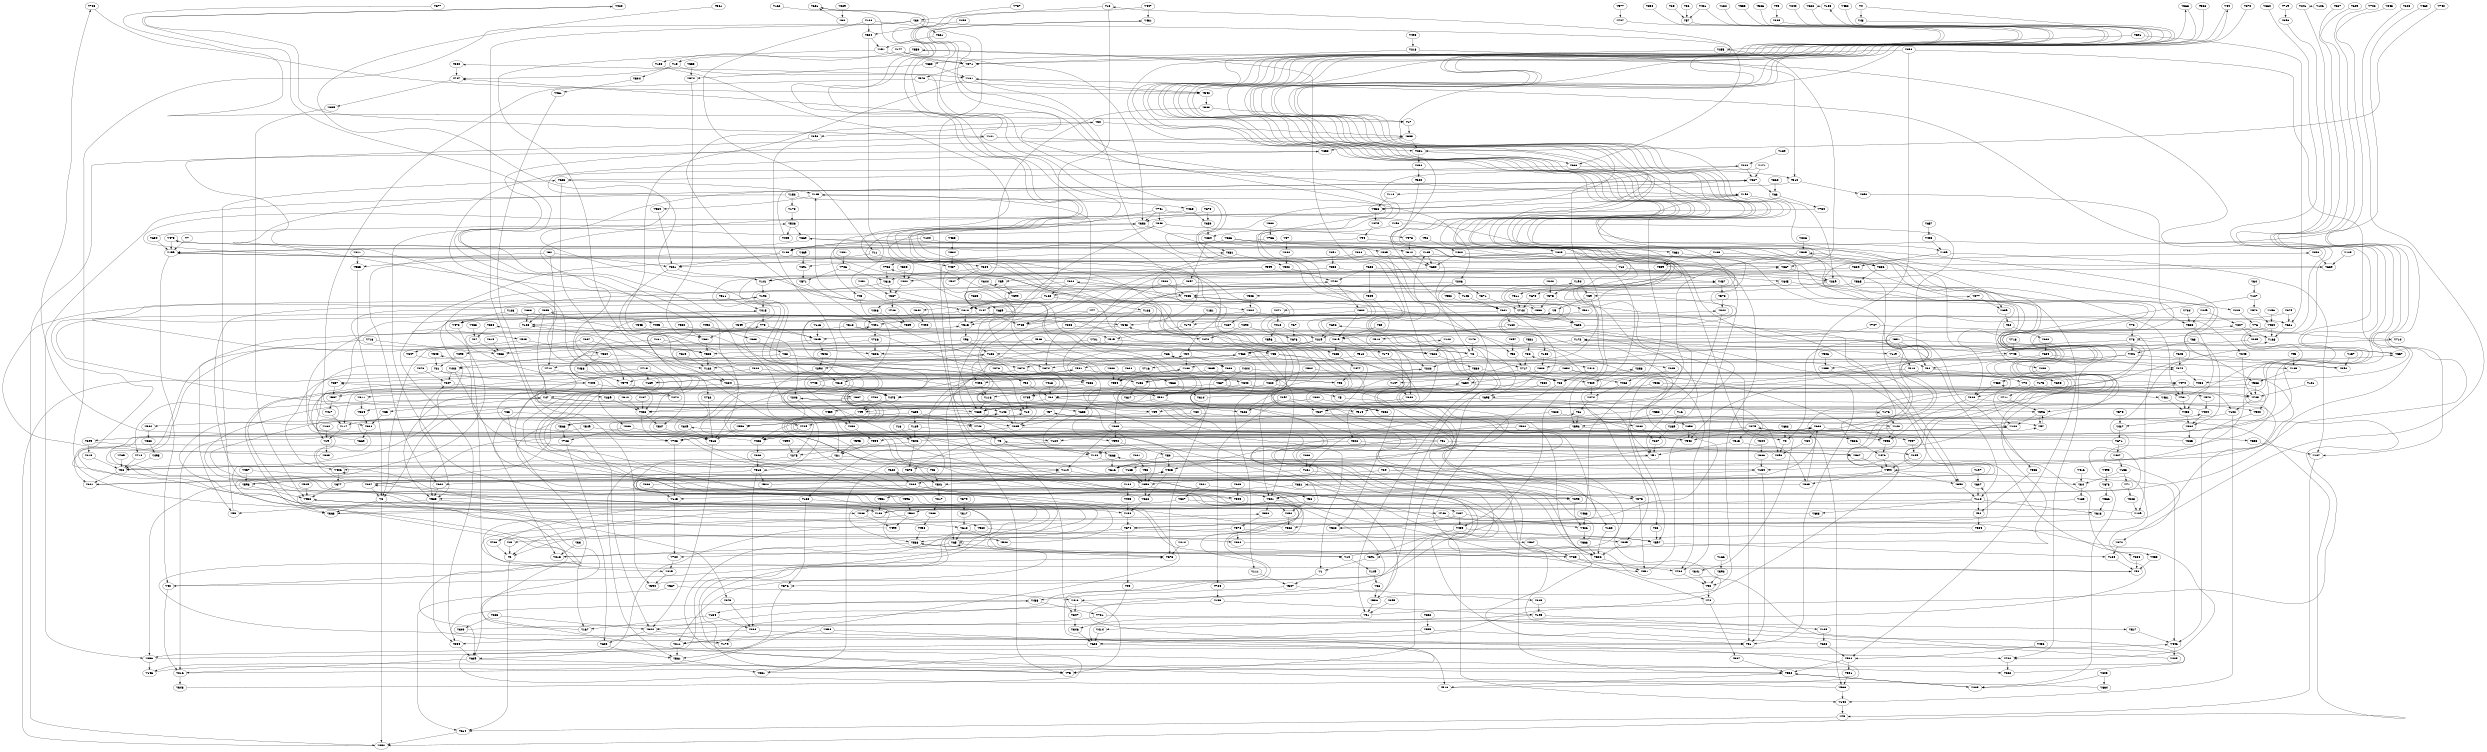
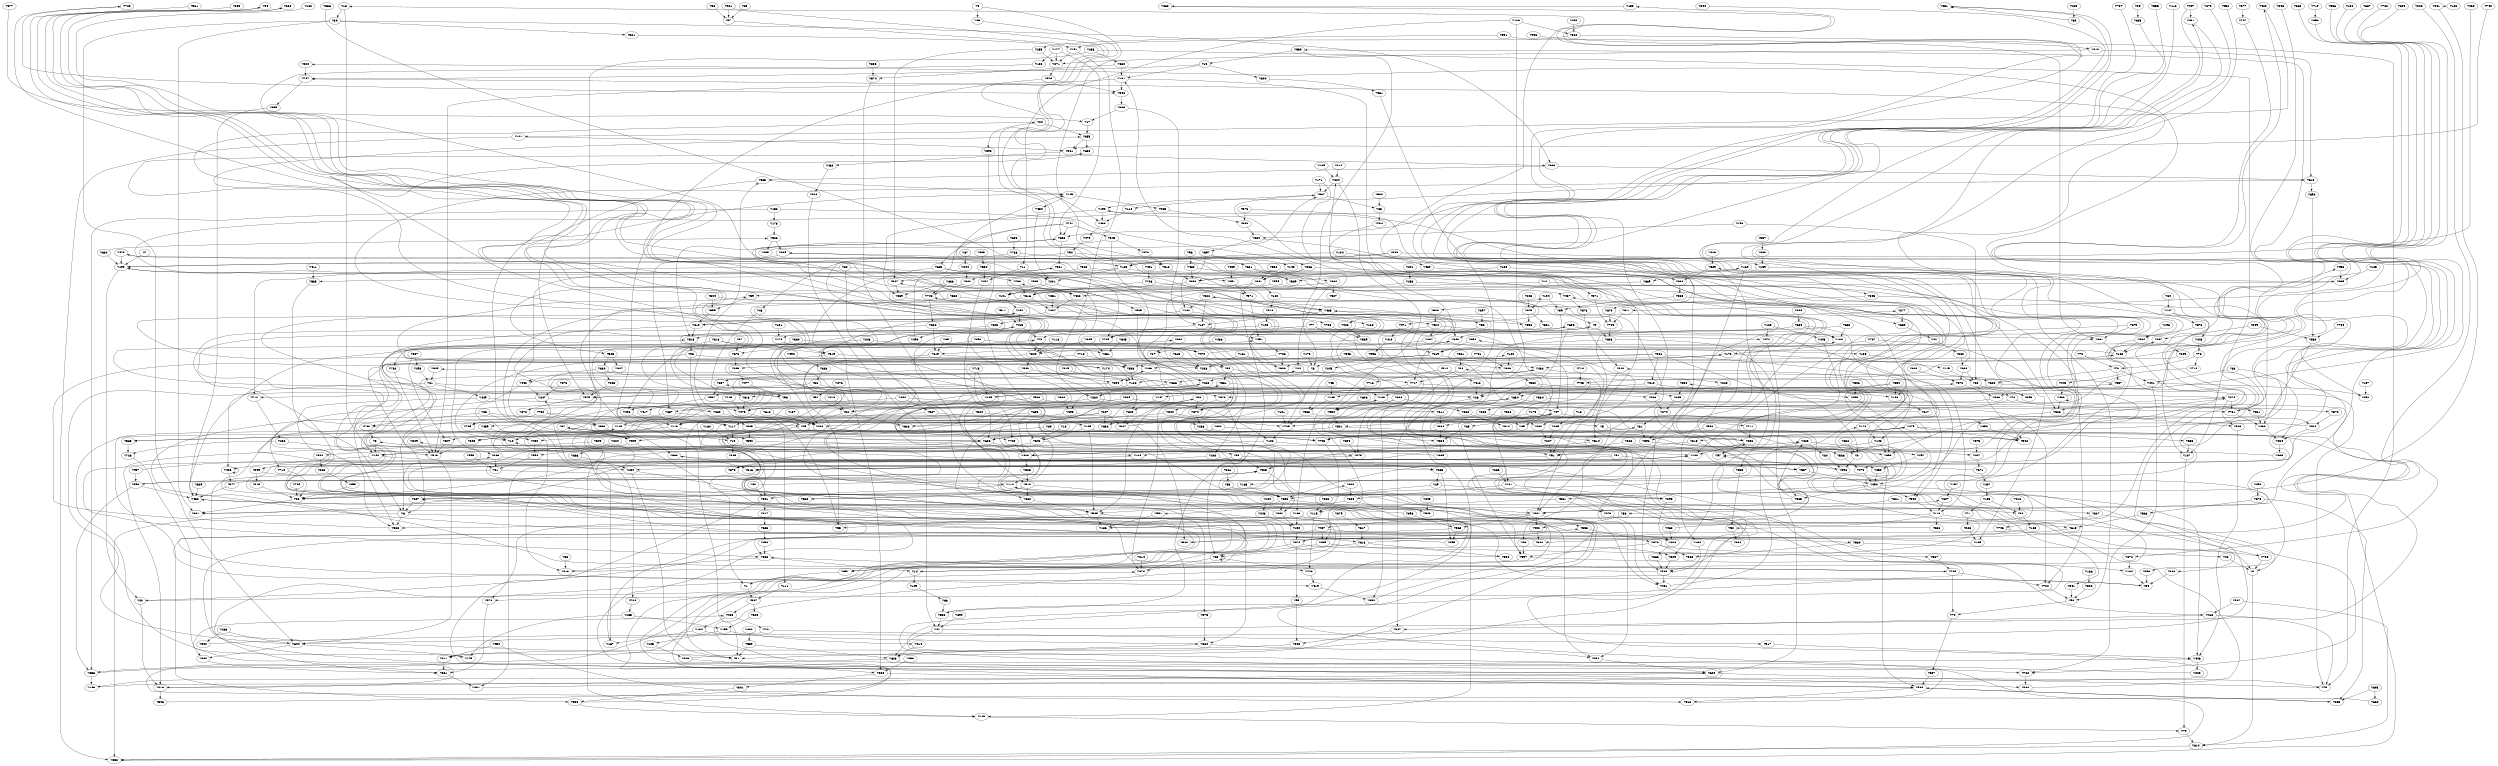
none -> (2173, 6)
none -> (1339, 166)
none -> (789, 259)
none -> (1265, 325)
none -> (1438, 477)
